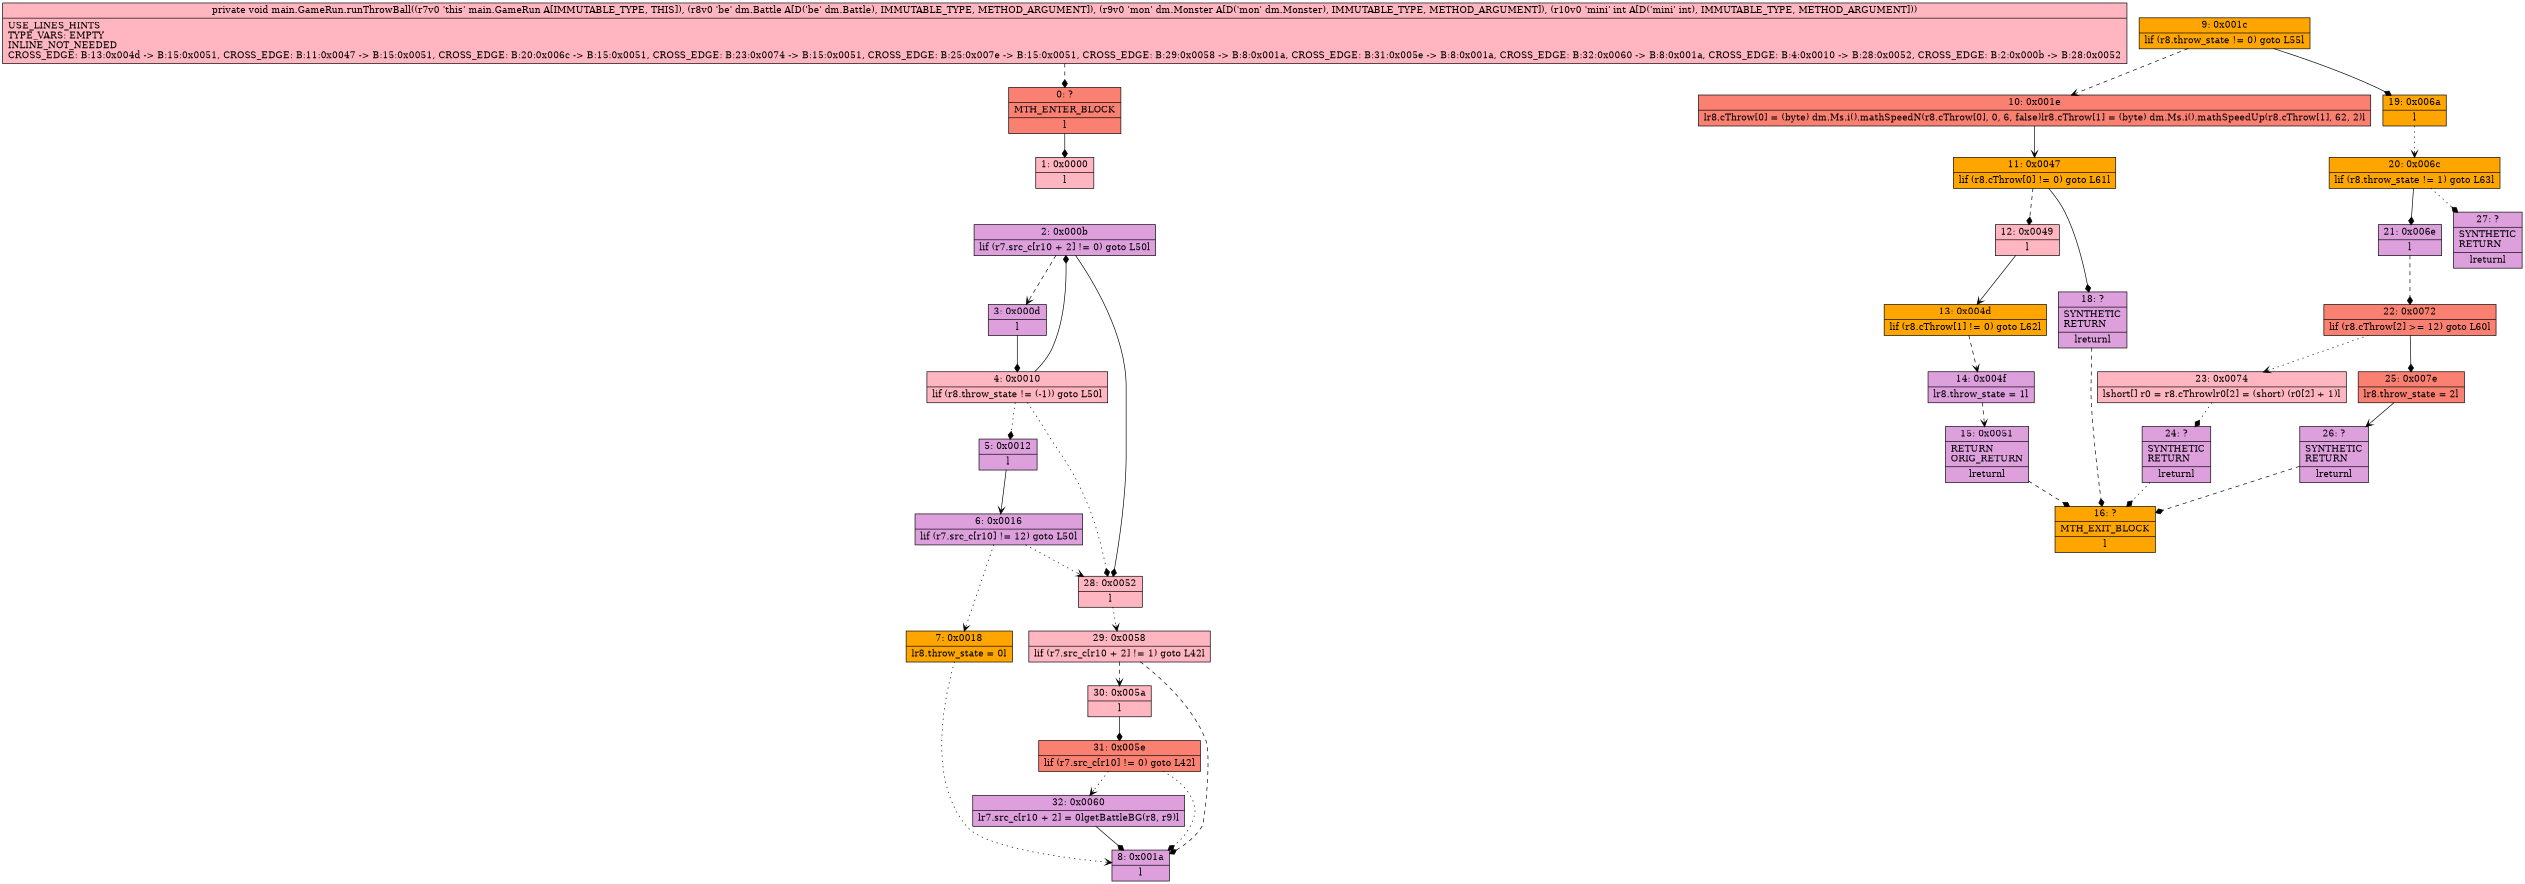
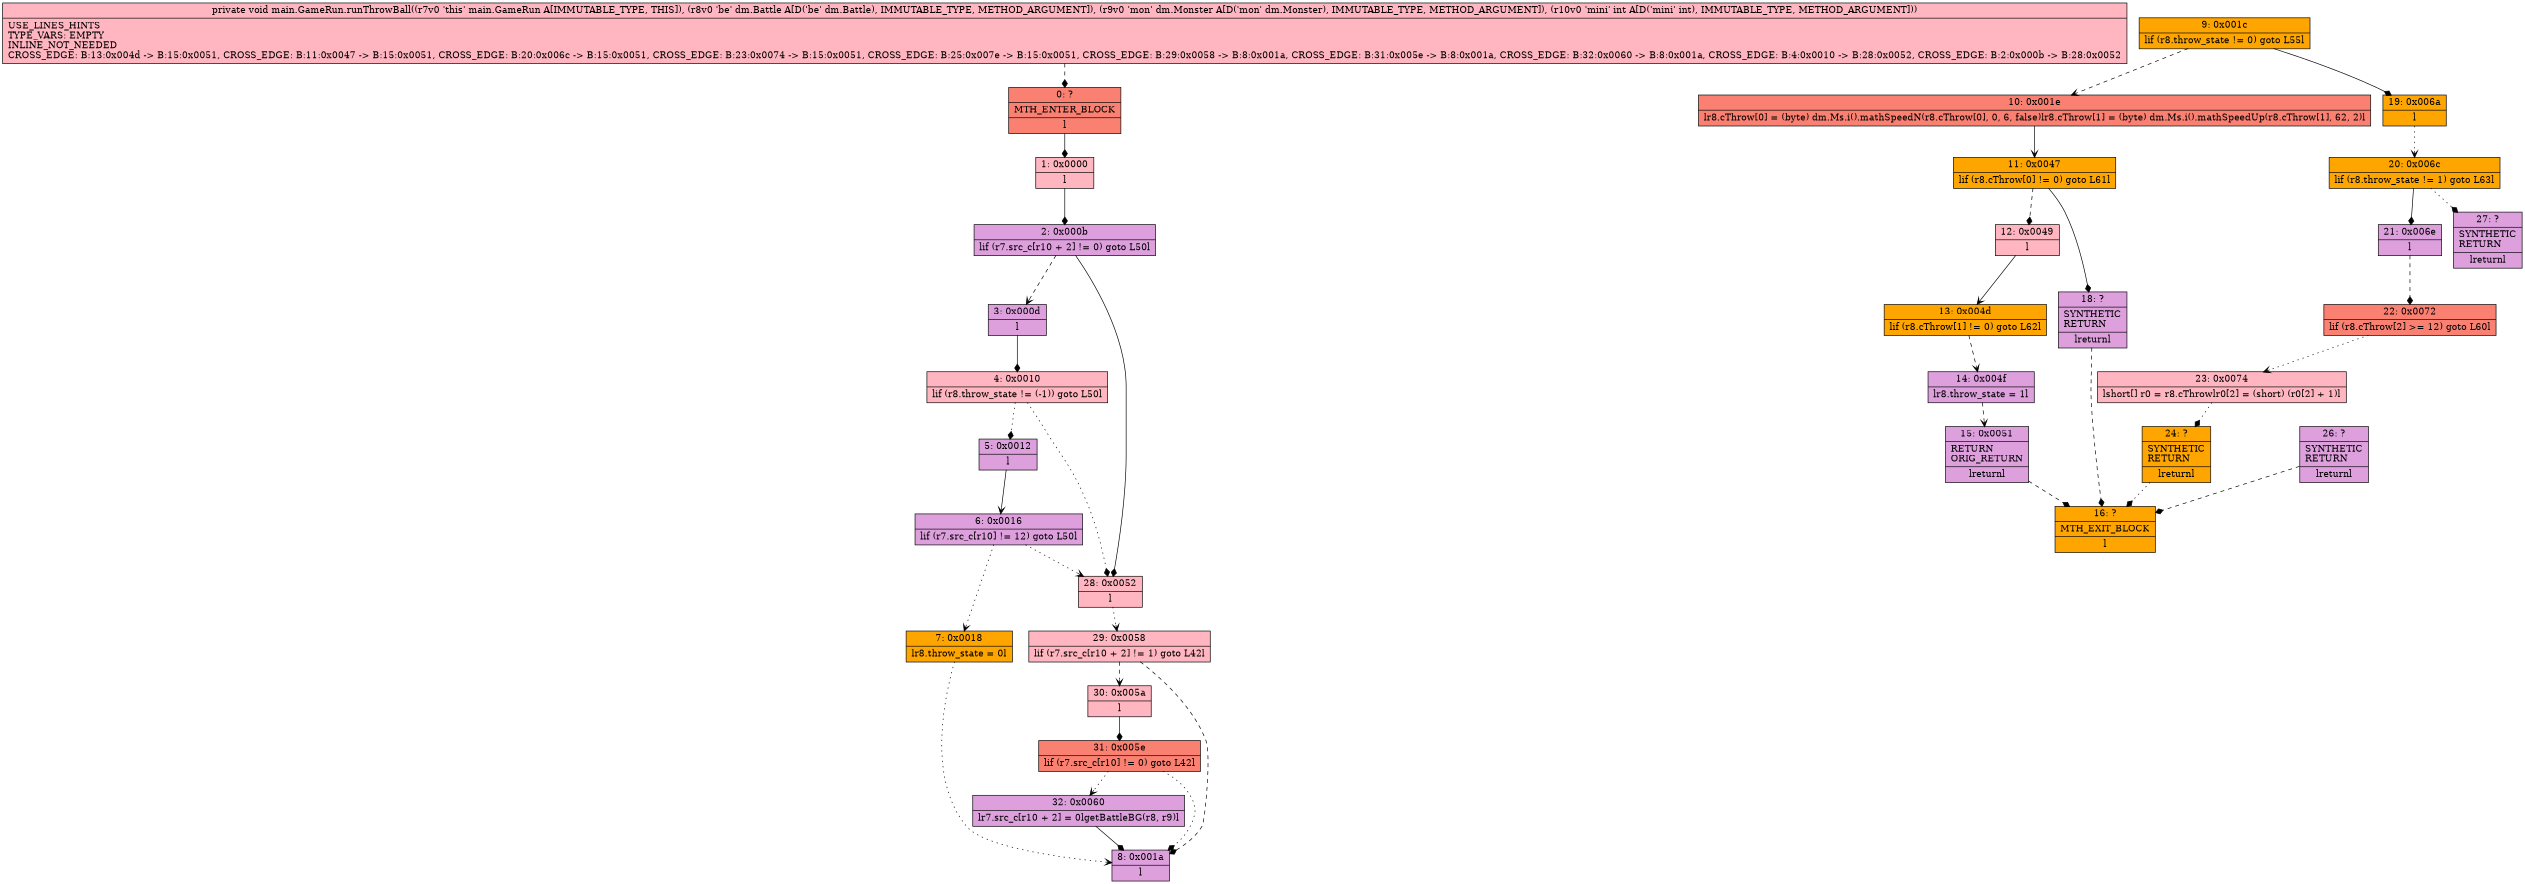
(1061, 321) -> (1065, 203)
(2411, 387) -> none
(2176, 455) -> (2176, 455)
